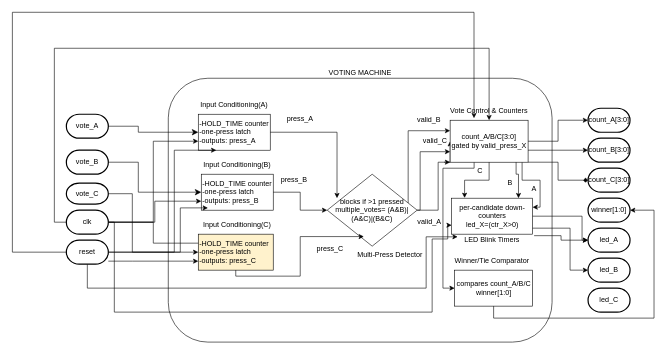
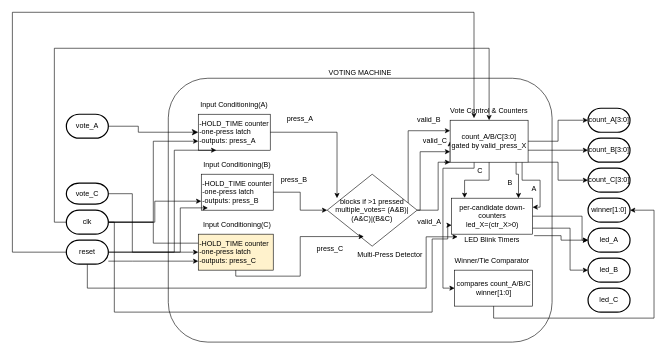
(87, 162) -> none
(582, 180) -> (582, 180)
(138, 191) -> none
